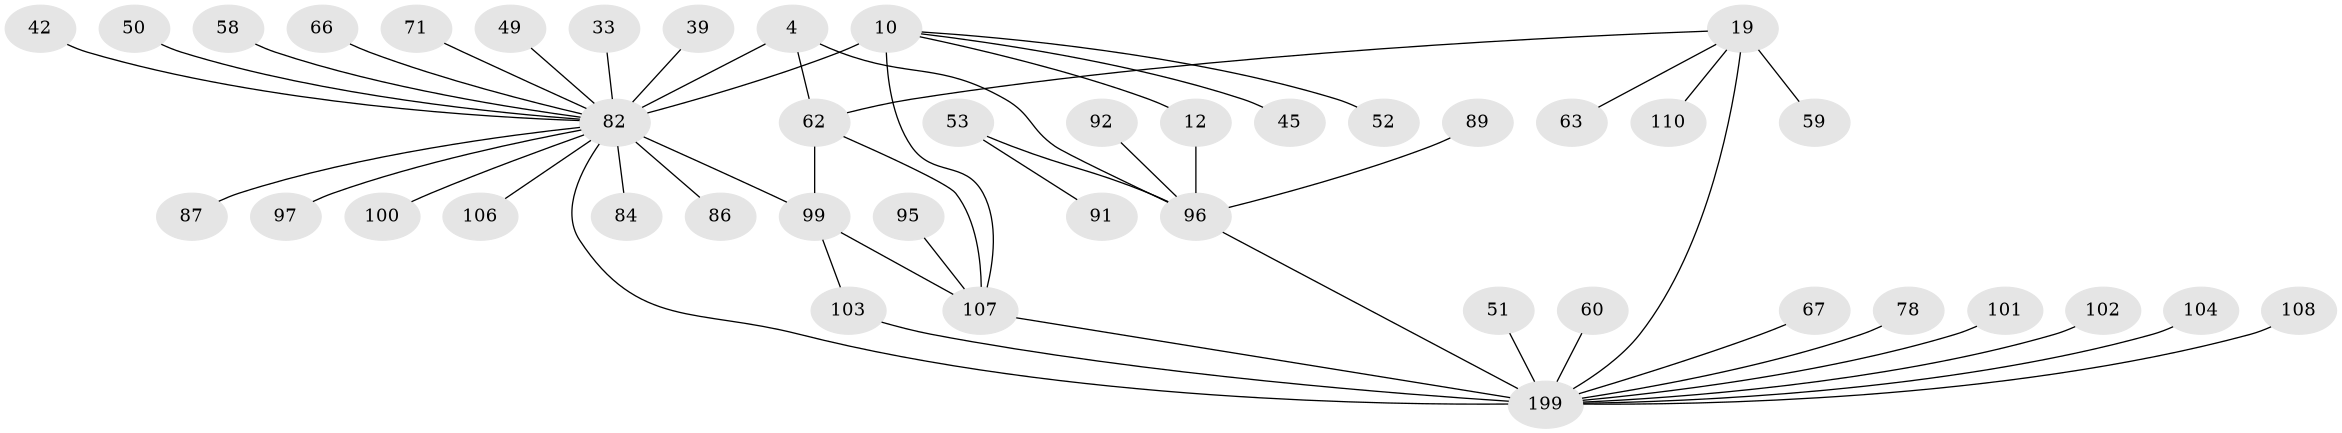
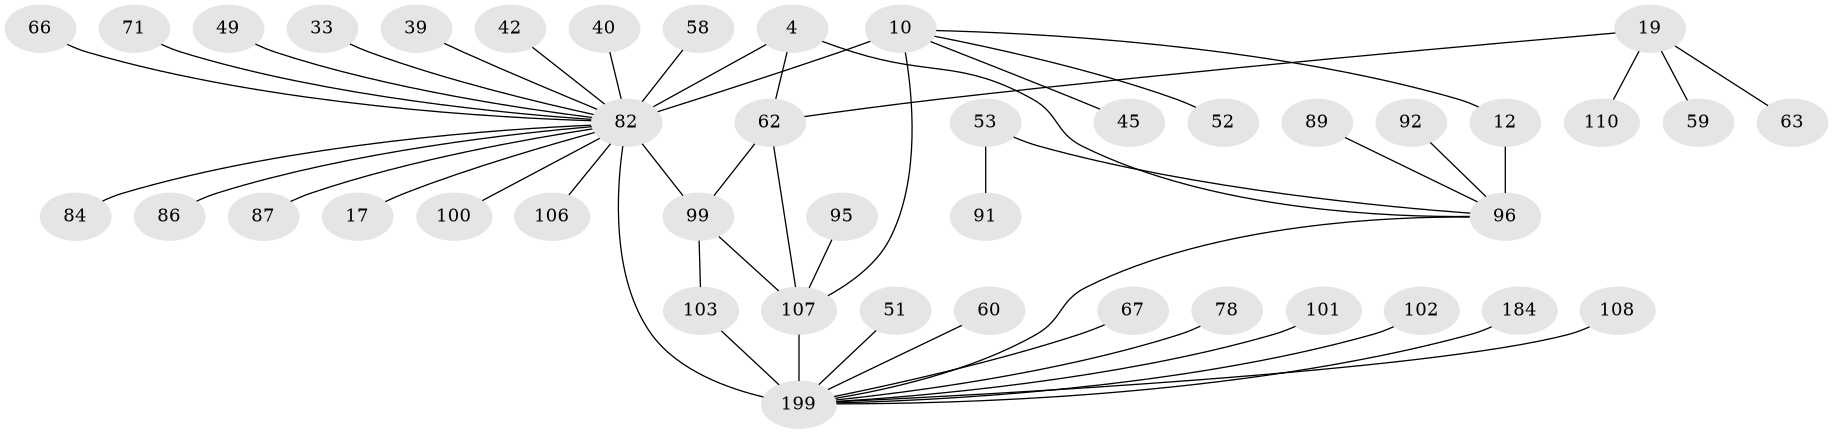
(134, 29) -> (604, 29)
(286, 217) -> (358, 217)
(1692, 240) -> none
(2201, 311) -> (1520, 311)
